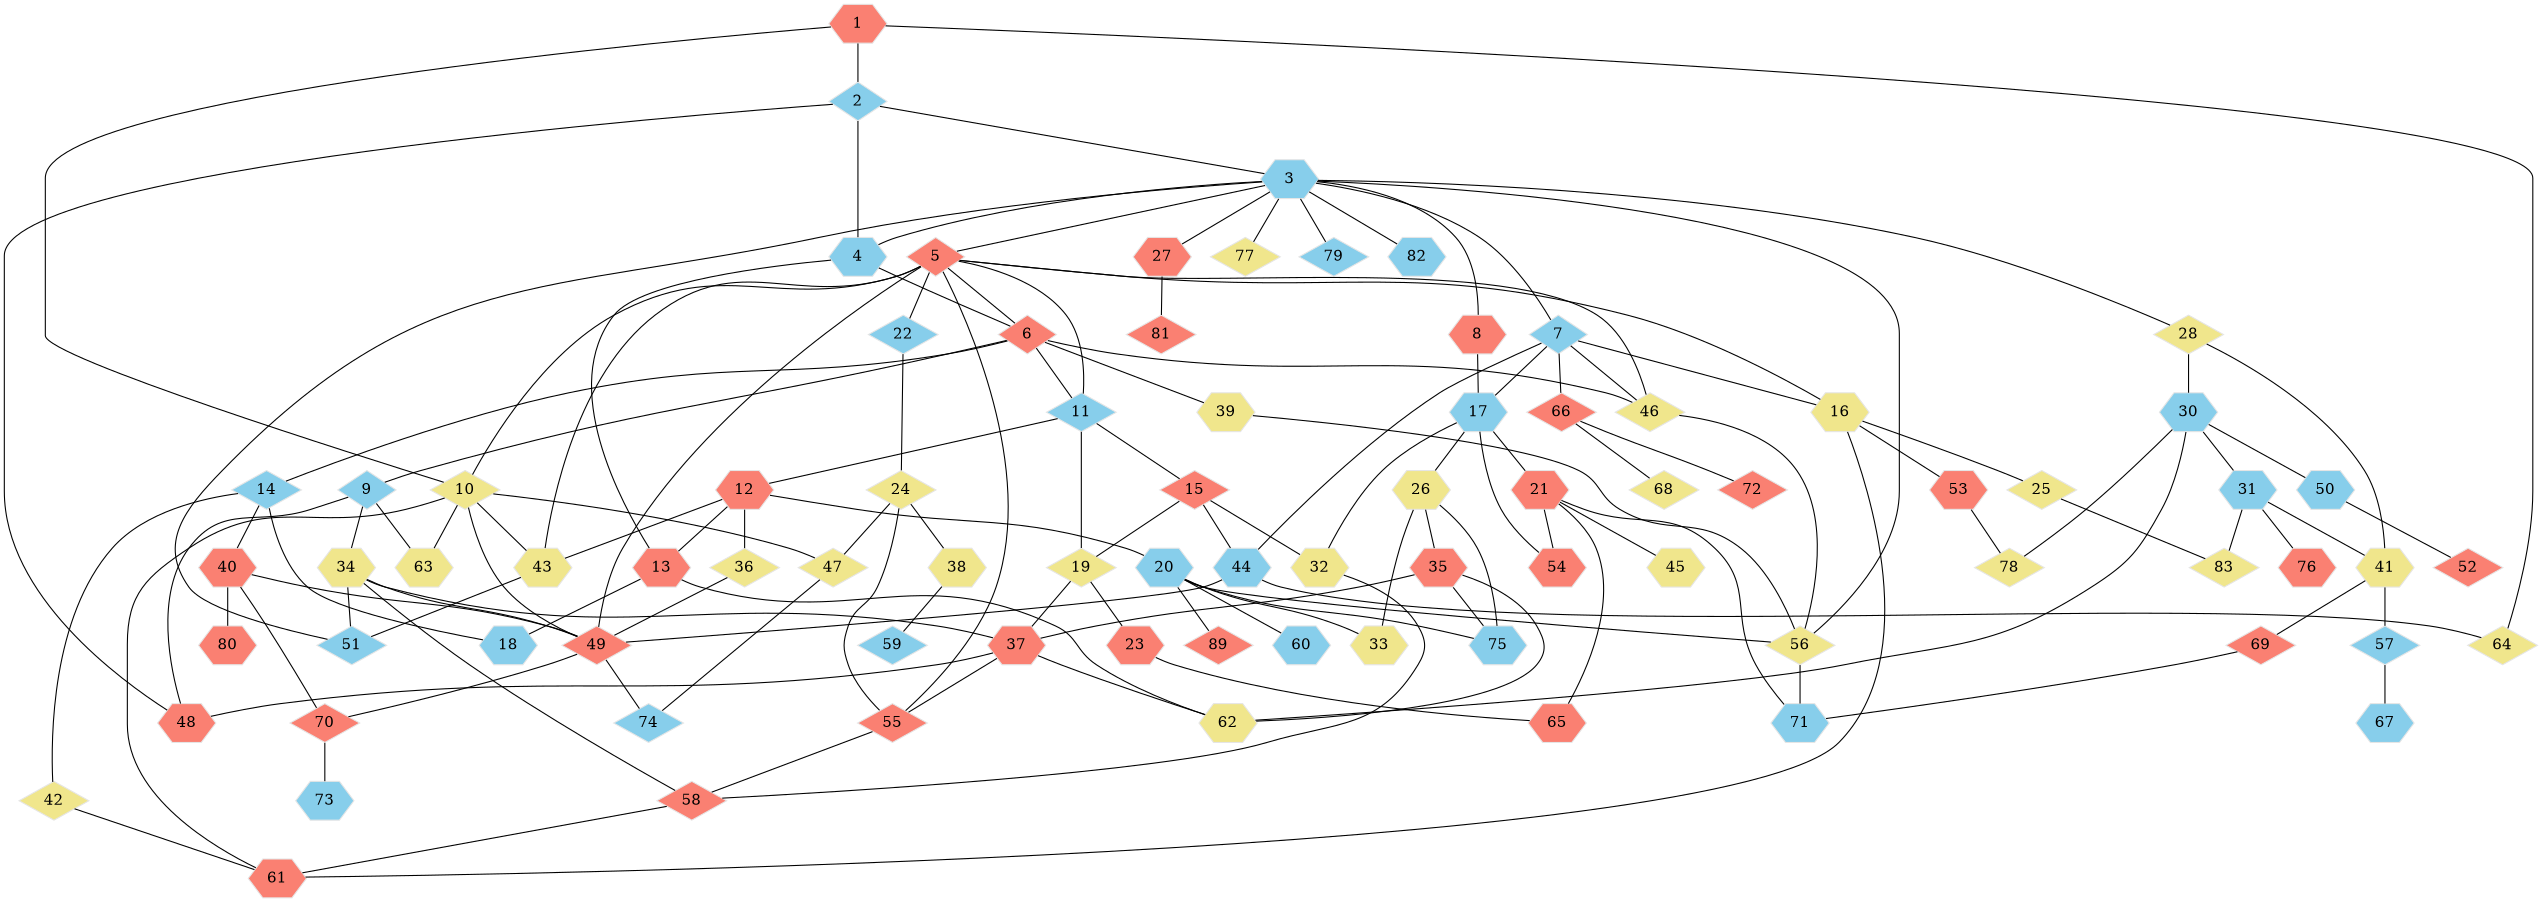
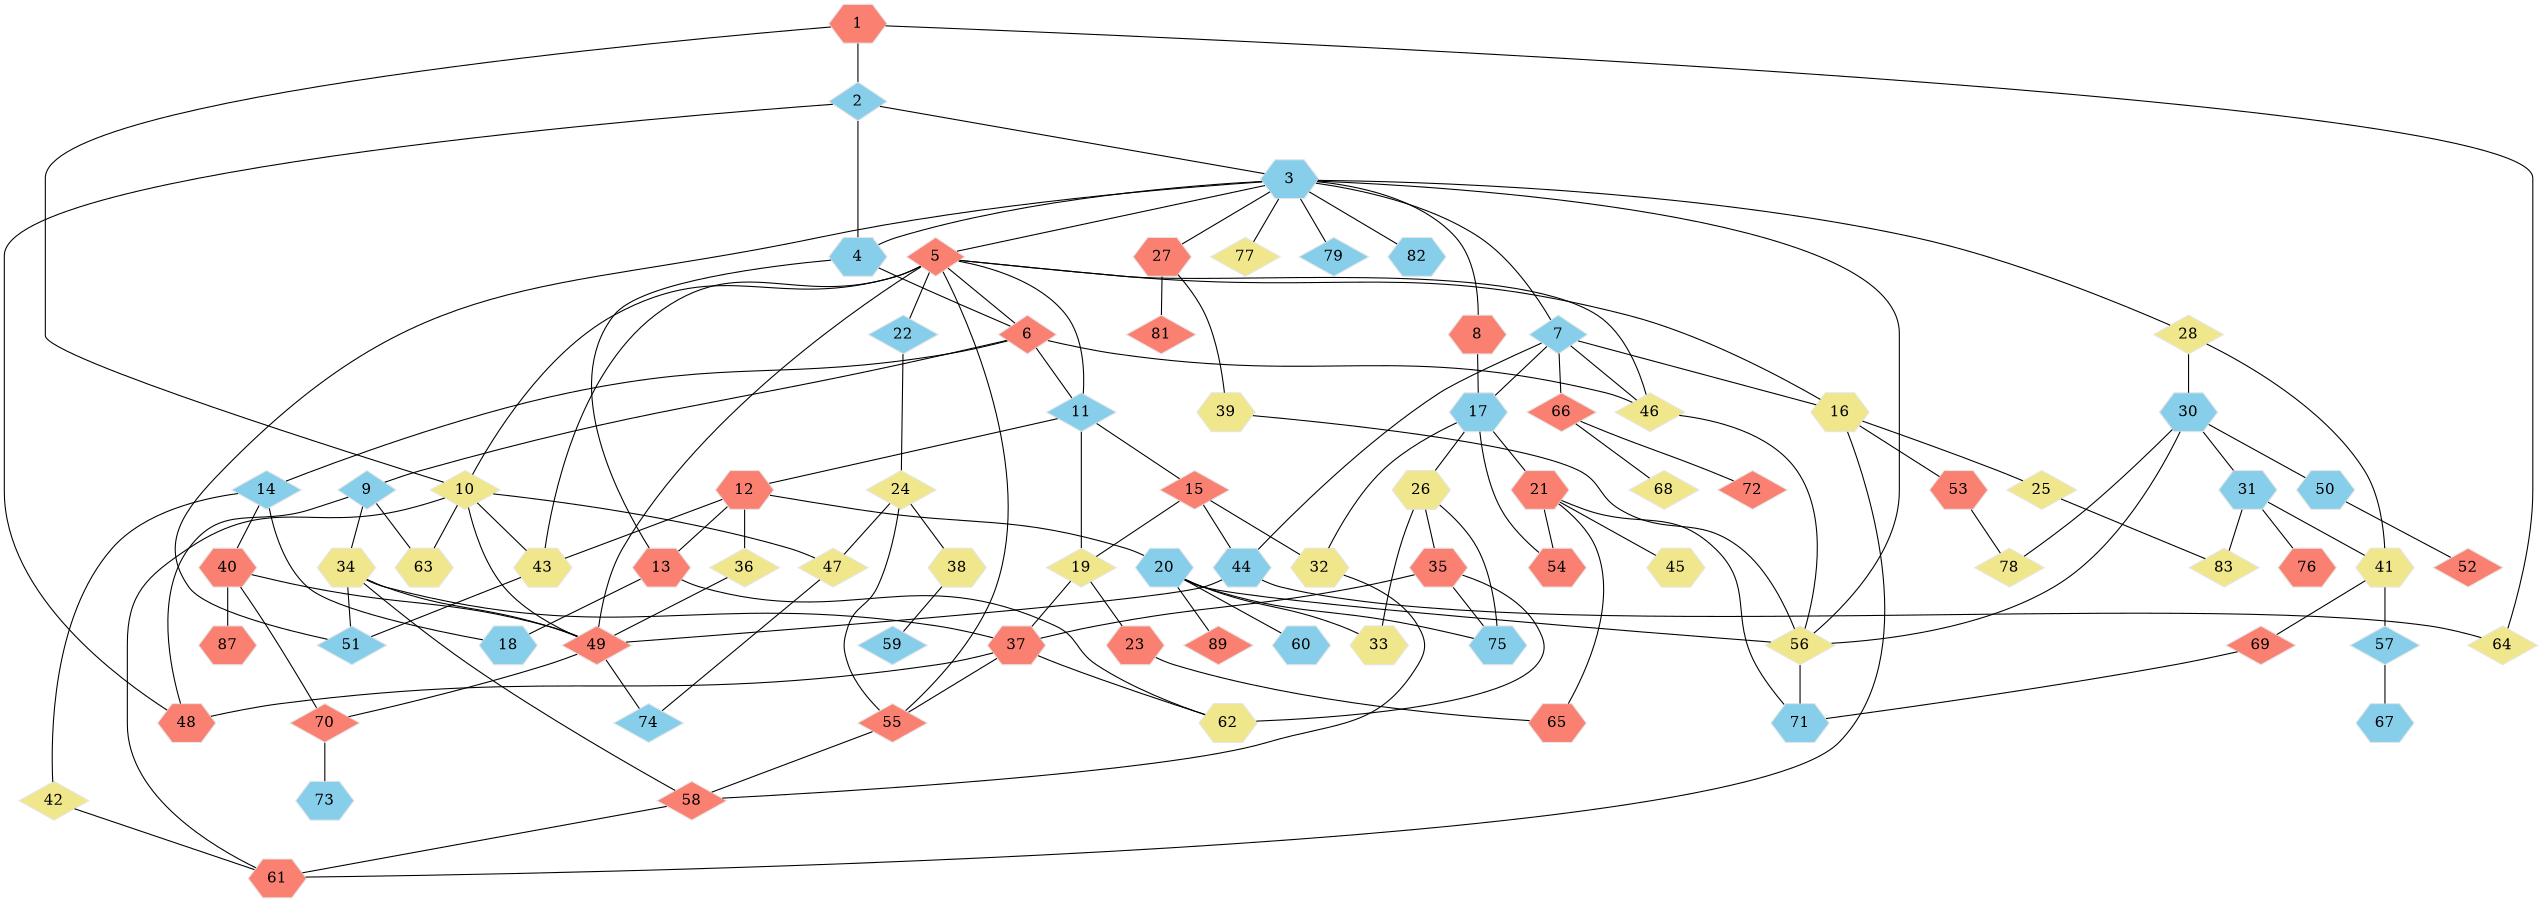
(1124, 373) -> (1211, 330)
(228, 645) -> (228, 645)
(1774, 675) -> (2041, 594)
